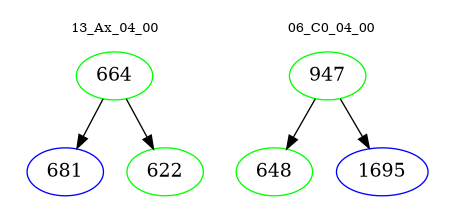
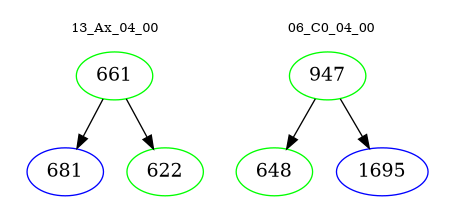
(115, 76) -> (115, 76)
